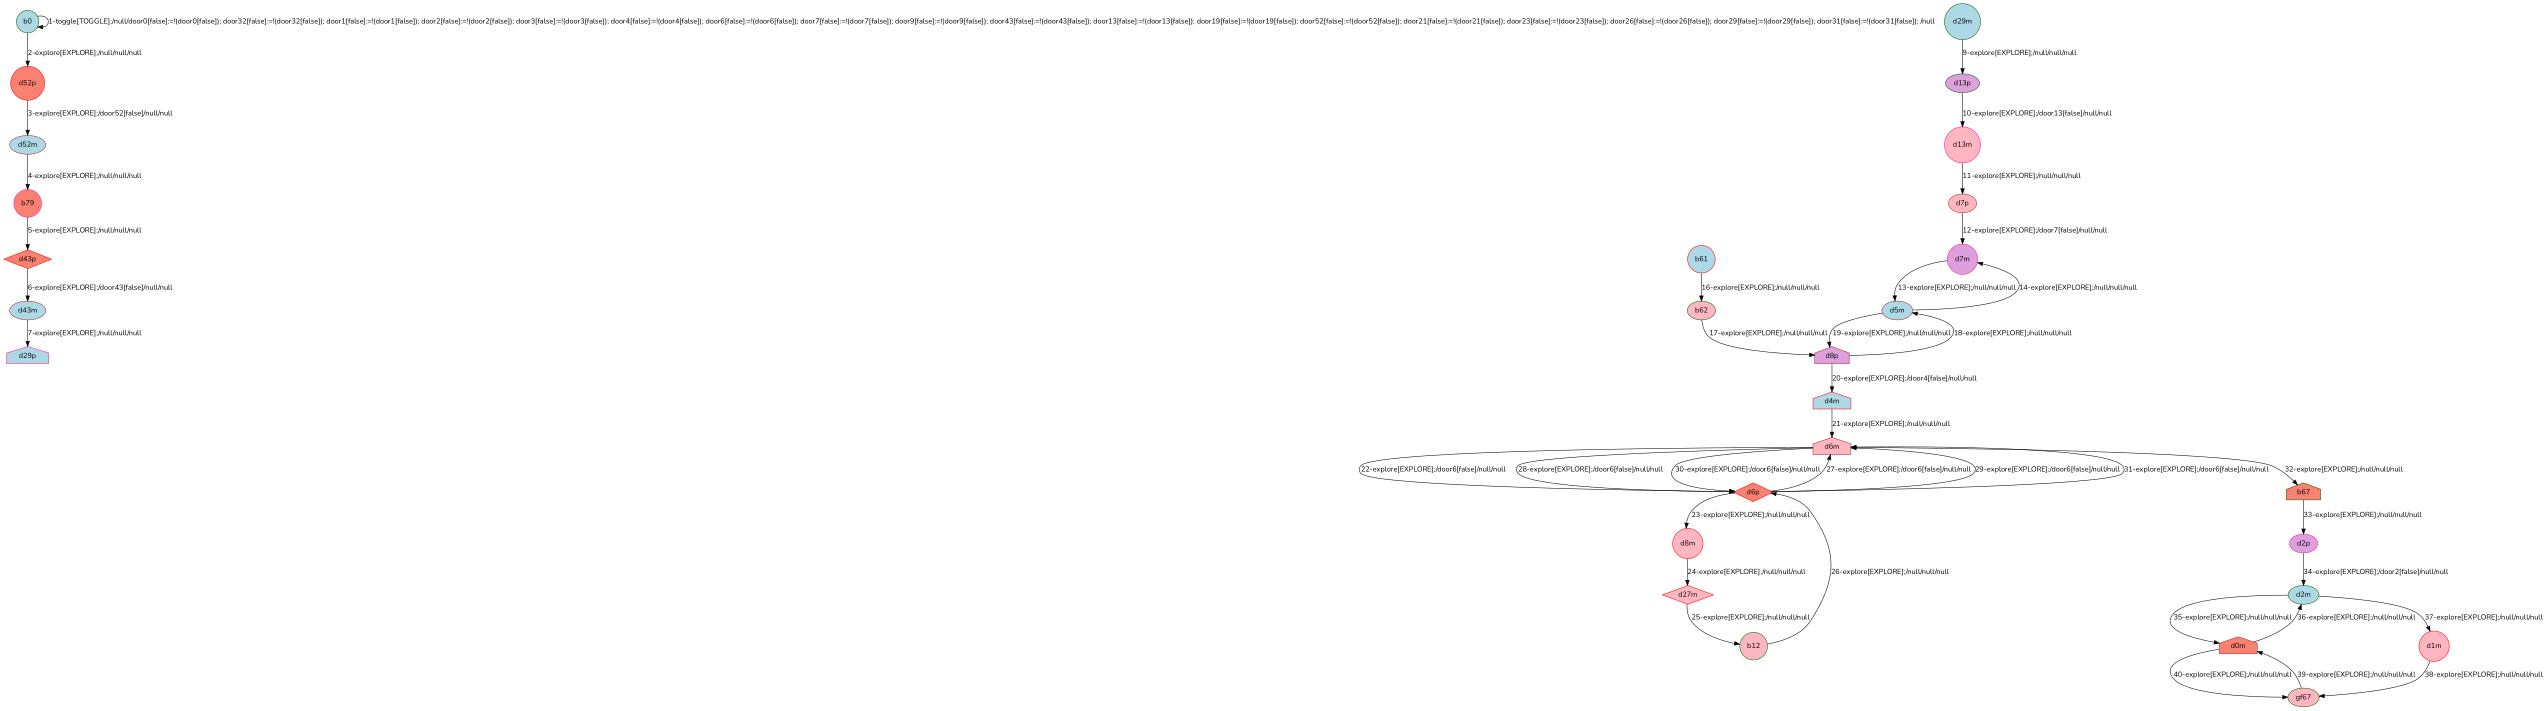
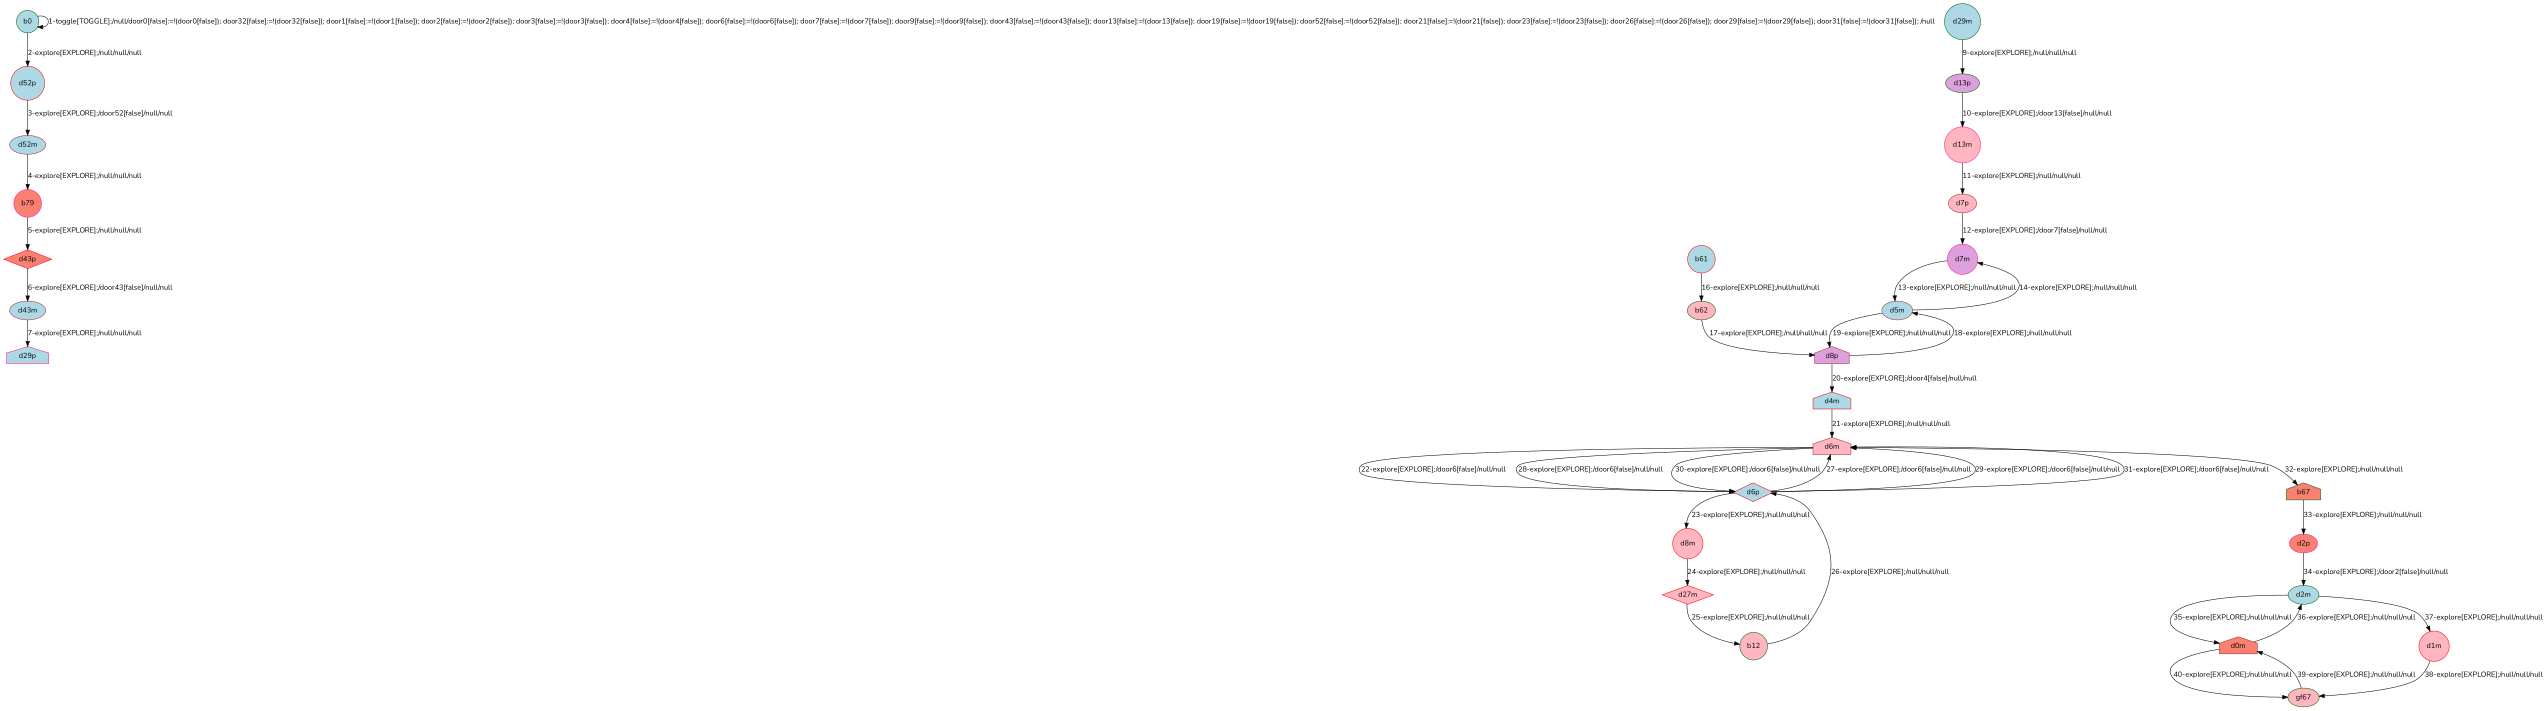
(28, 83) -> (28, 83)
(1753, 492) -> (1753, 492)
(2304, 544) -> (2304, 544)
